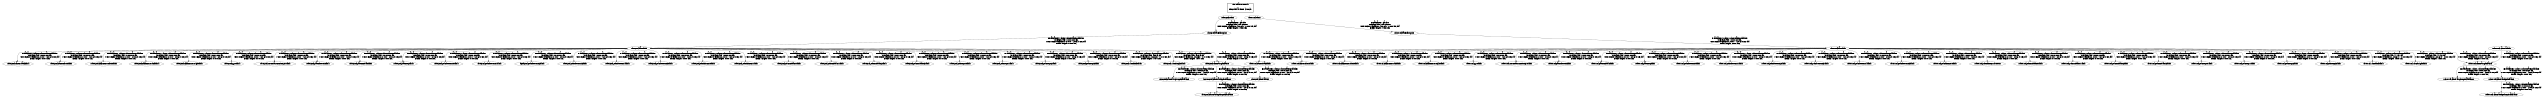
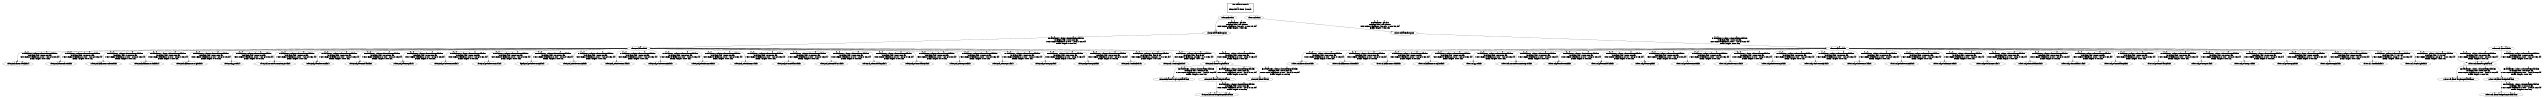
(1260, 64) -> none
(1988, 64) -> (1988, 64)
(1217, 79) -> (1217, 79)
